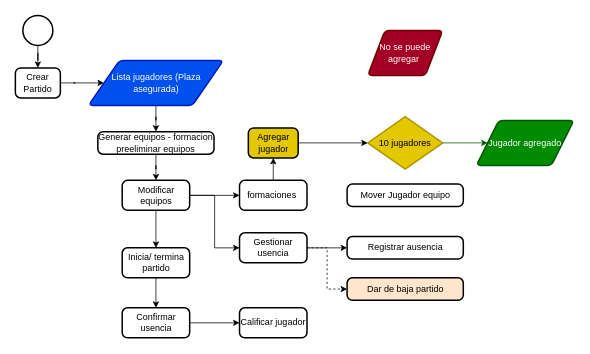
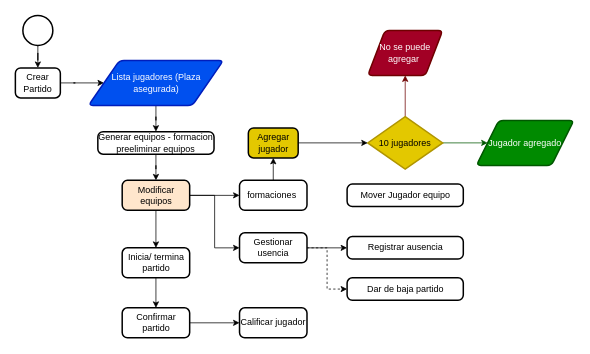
none -> (405, 98)
(156, 195) -> (156, 195)
(405, 289) -> (405, 289)
(156, 323) -> (156, 323)
